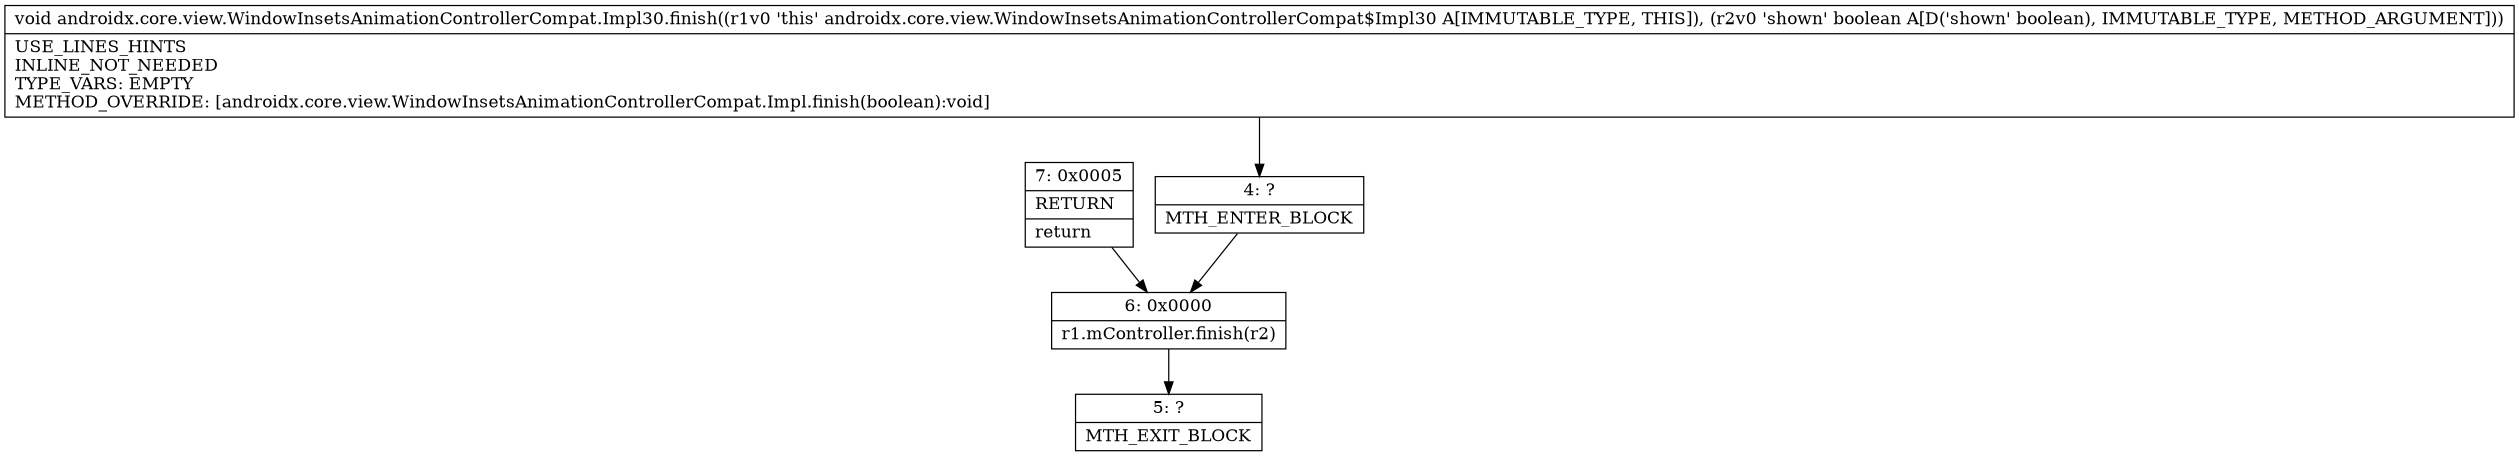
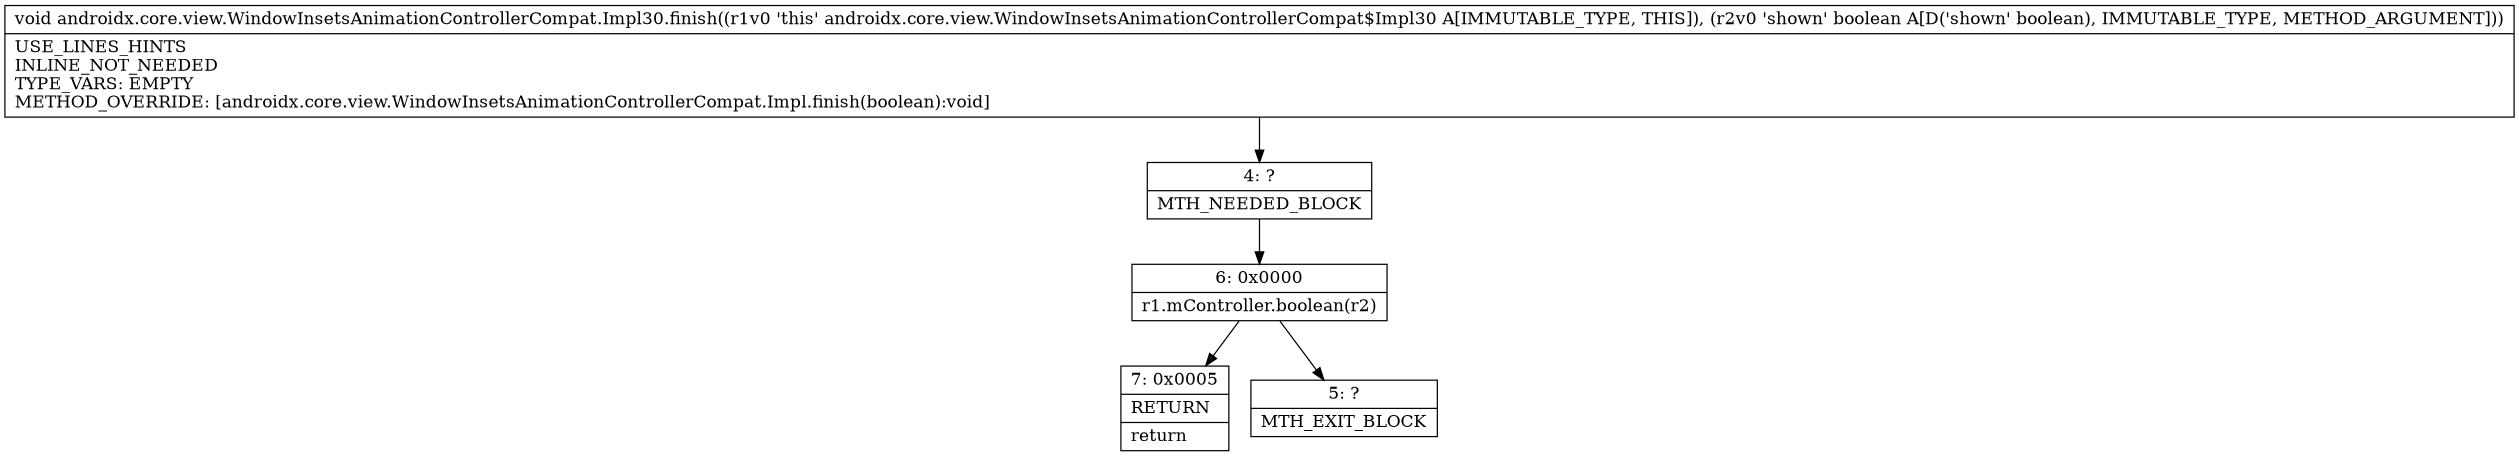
(1260, 218) -> (1260, 204)
(1126, 265) -> (1226, 339)
(1169, 334) -> (1260, 306)
